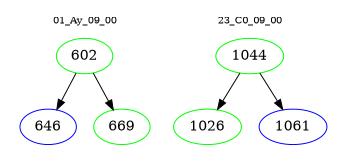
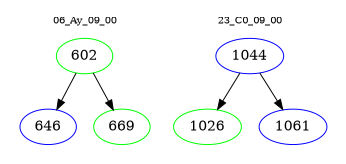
(85, 21) -> (85, 21)
(250, 56) -> (250, 56)
